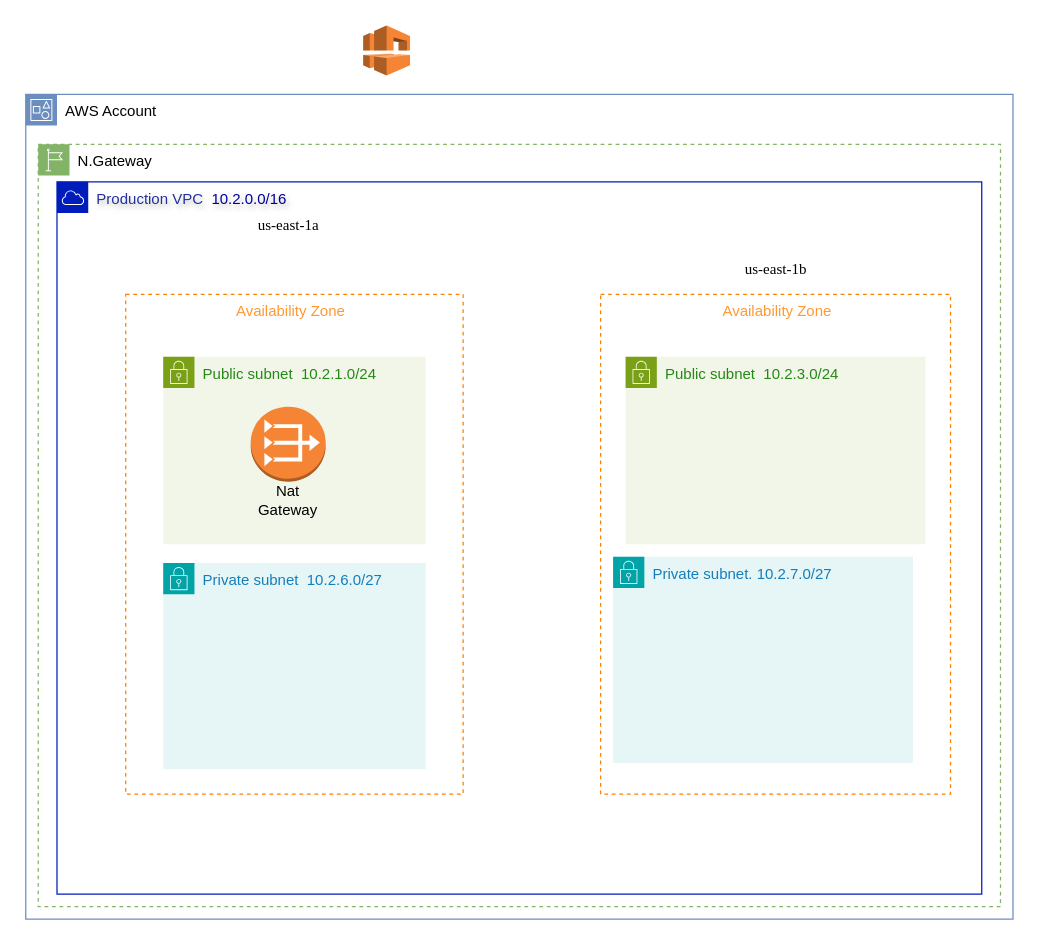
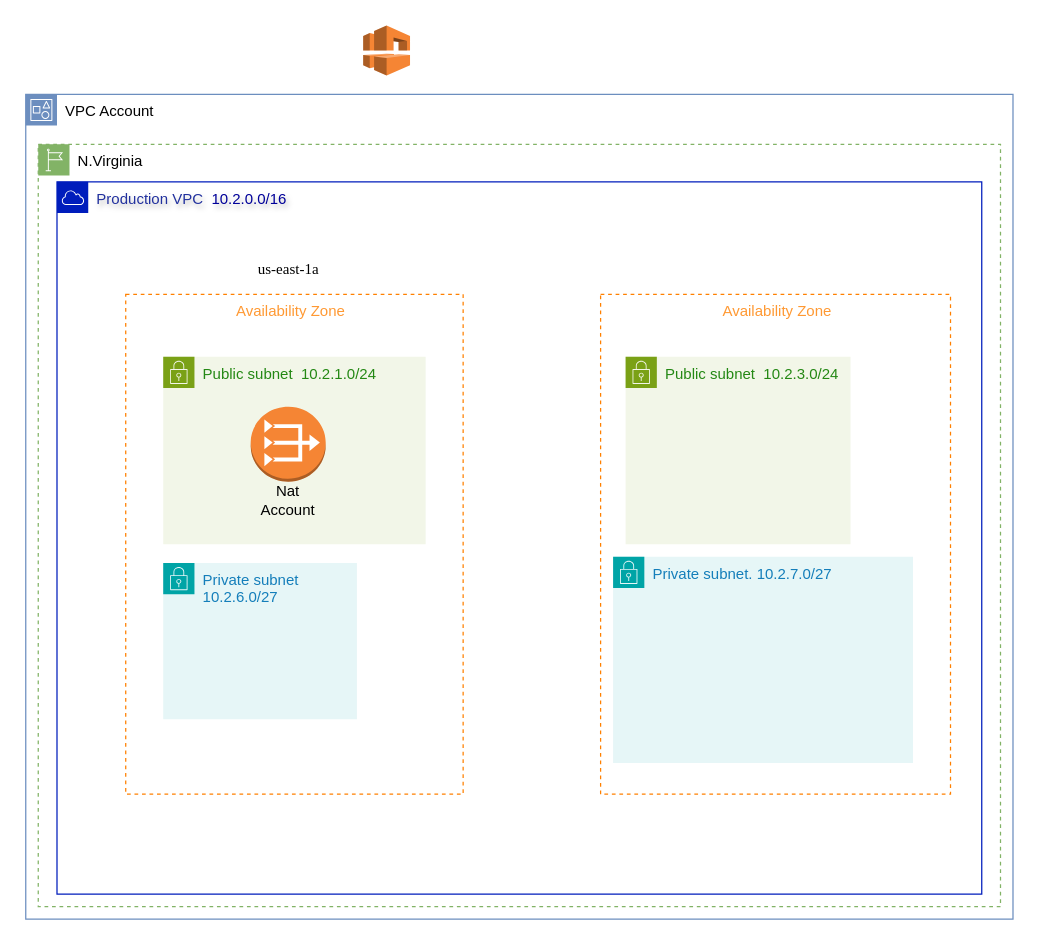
(110, 112) -> (110, 112)
(114, 162) -> (112, 162)
(288, 226) -> (288, 269)
(776, 269) -> none
(776, 451) -> (738, 451)
(288, 501) -> (288, 501)
(294, 666) -> (260, 641)
